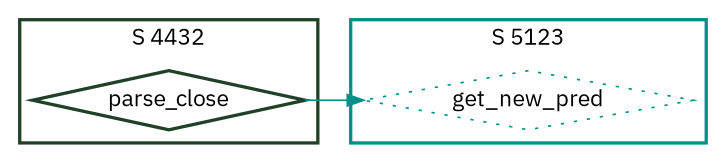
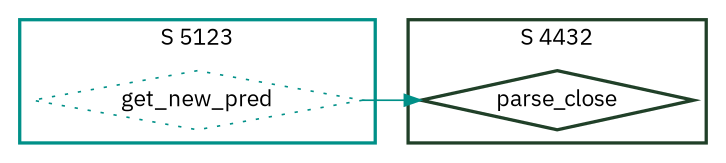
(328, 100) -> (385, 100)
